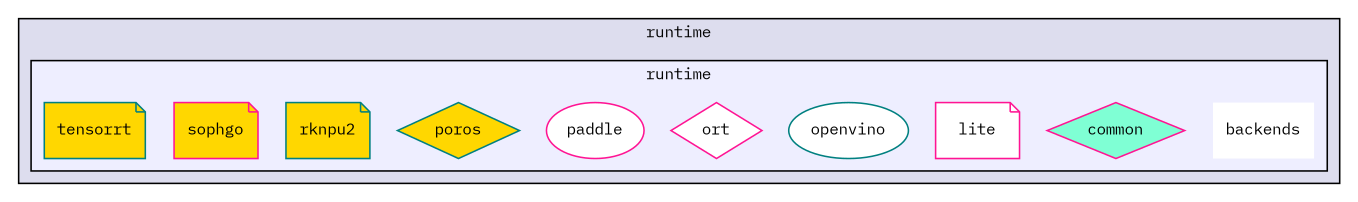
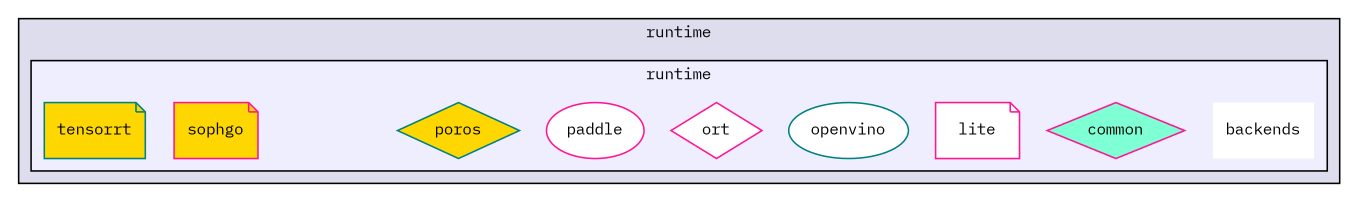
(328, 131) -> none
